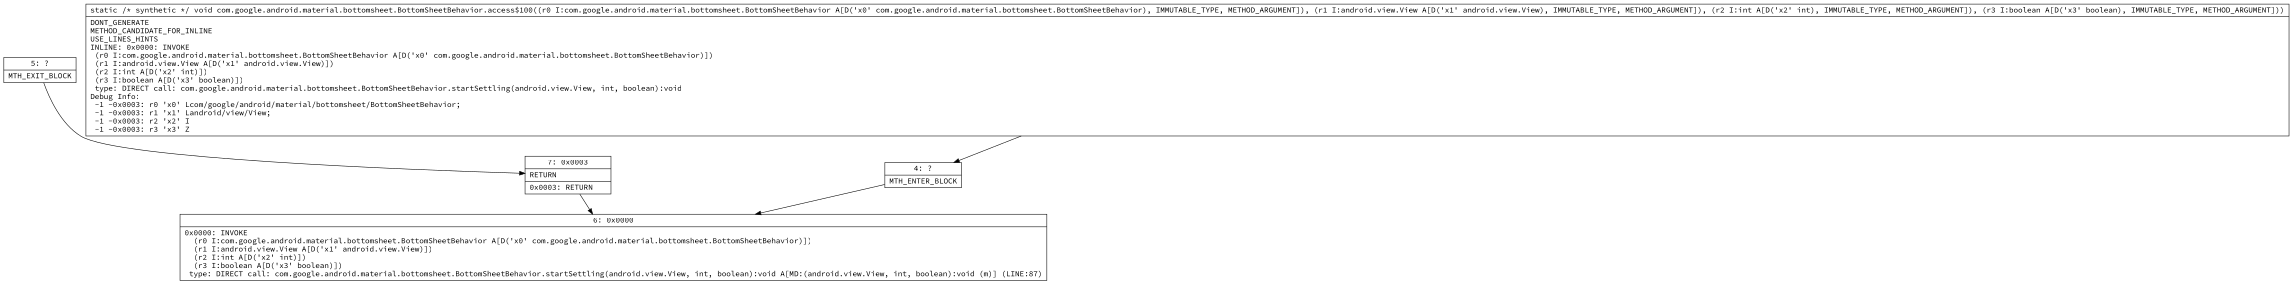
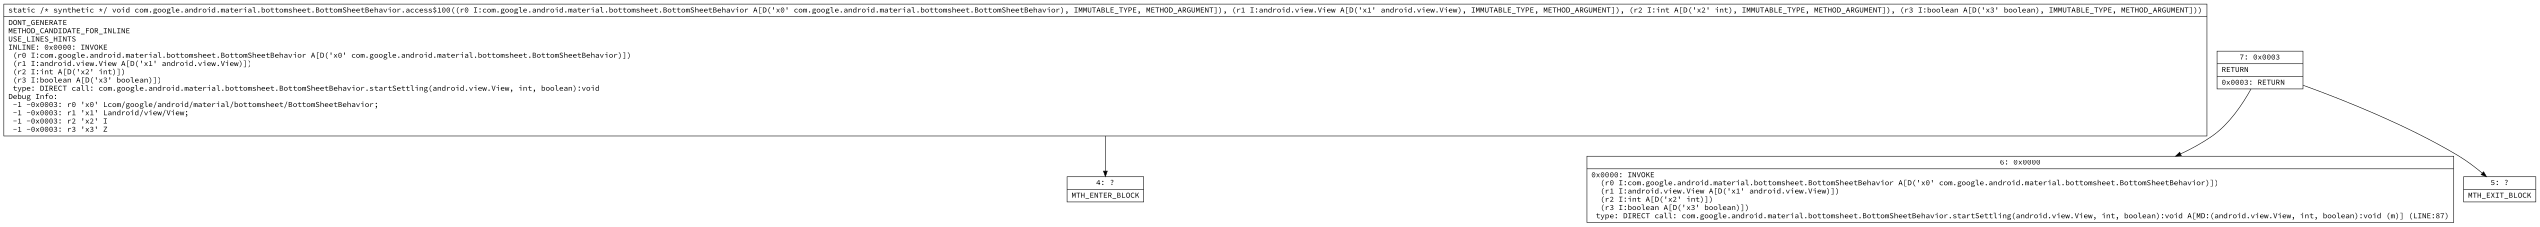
(266, 161) -> (2396, 123)
(823, 199) -> none
